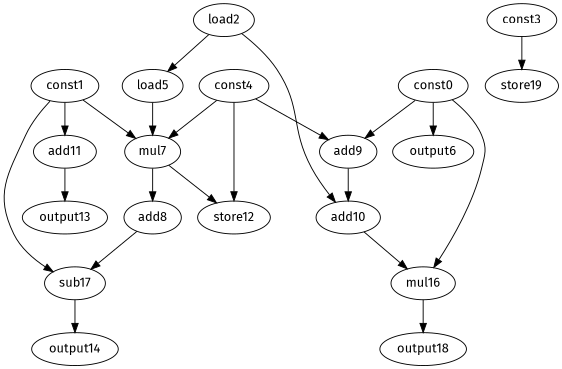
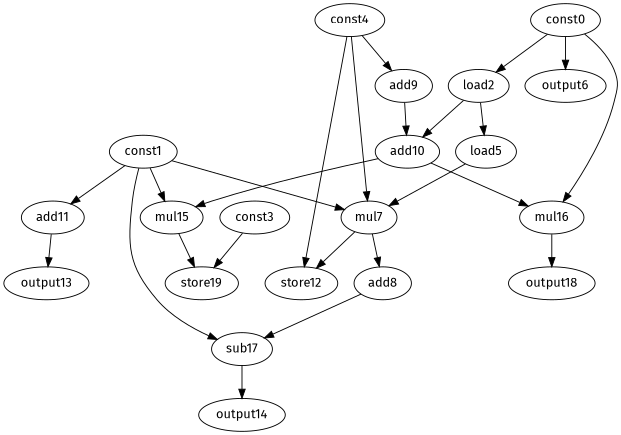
(394, 116) -> (526, 50)
none -> (172, 218)
